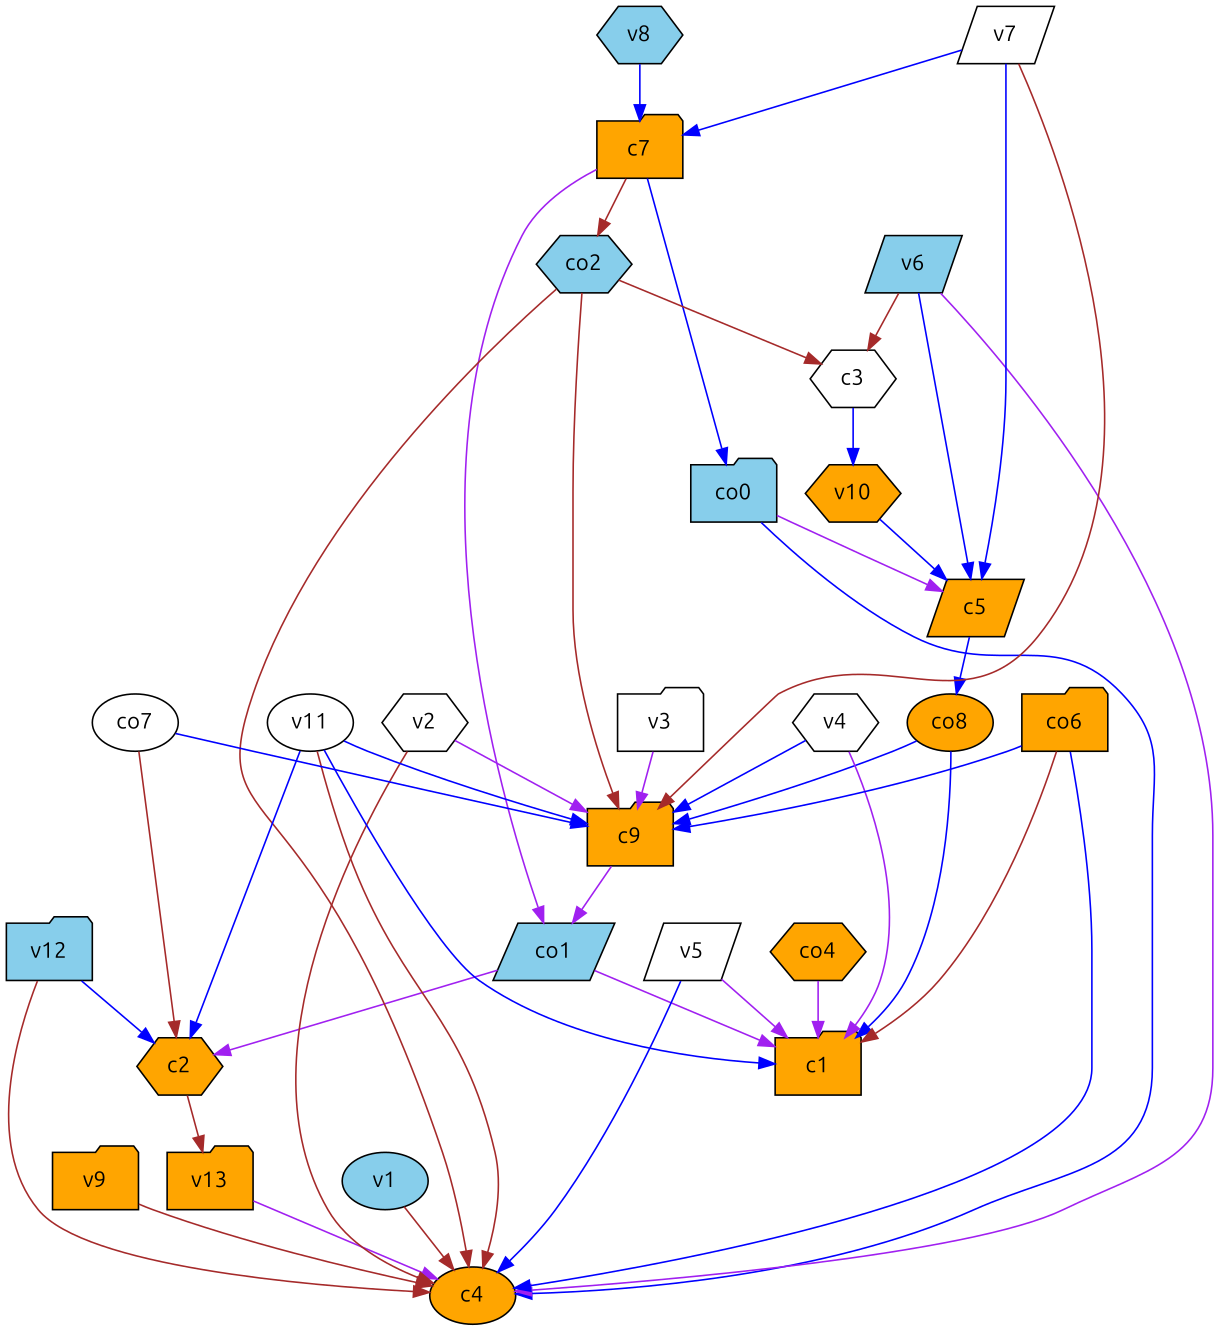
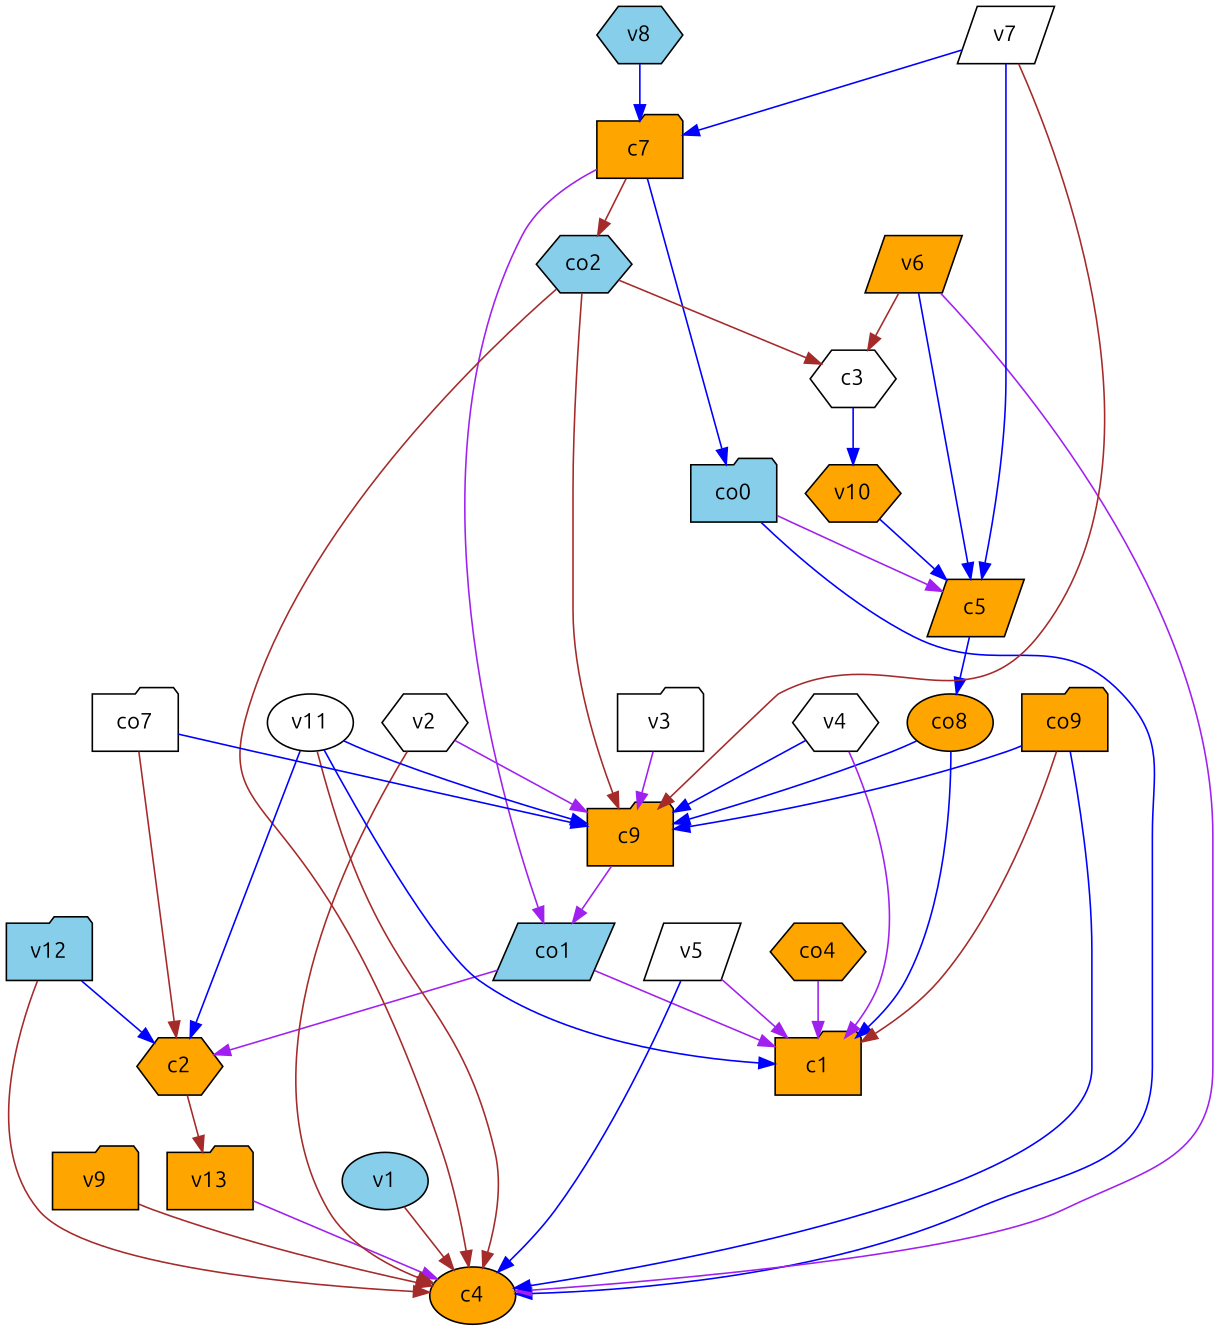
(914, 264) -> (914, 264)
(135, 723) -> (135, 723)
(1065, 723) -> (1065, 723)
